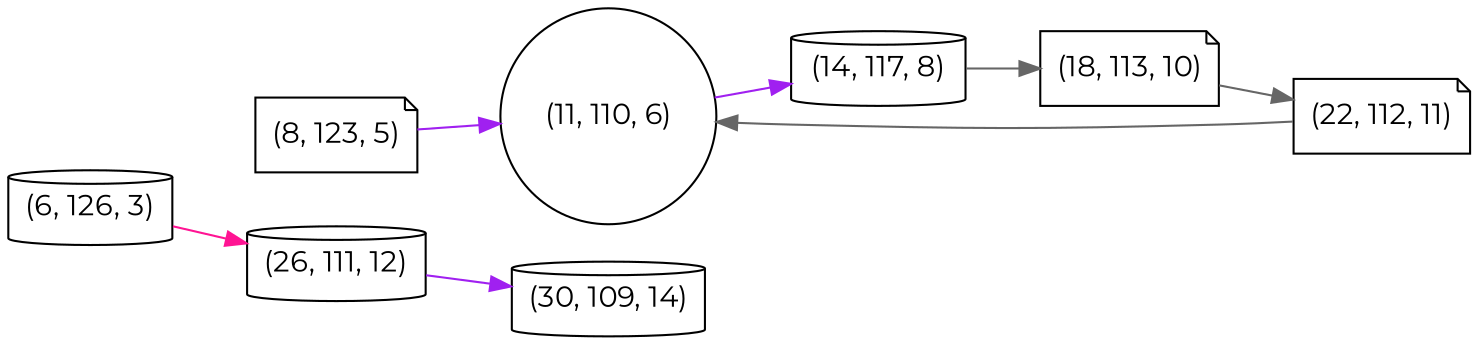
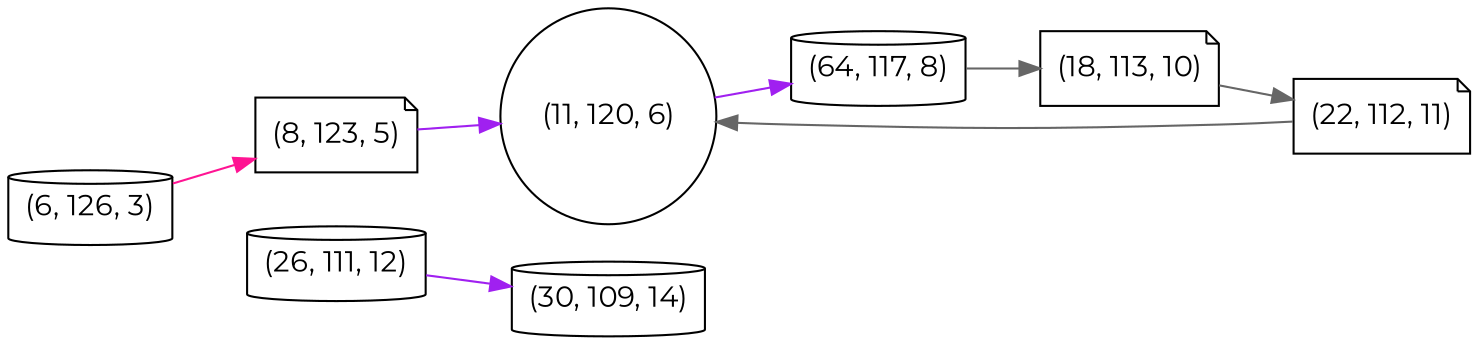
(878, 69) -> (878, 69)
(608, 116) -> (608, 116)
(199, 232) -> (204, 174)
